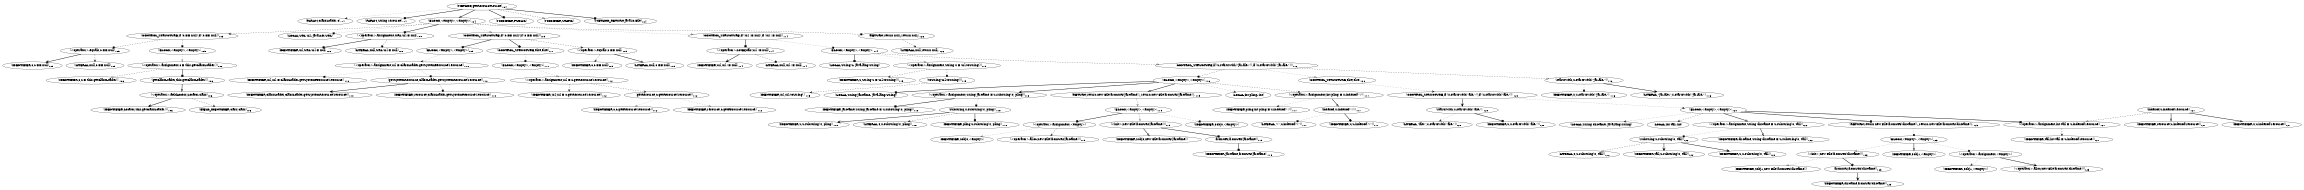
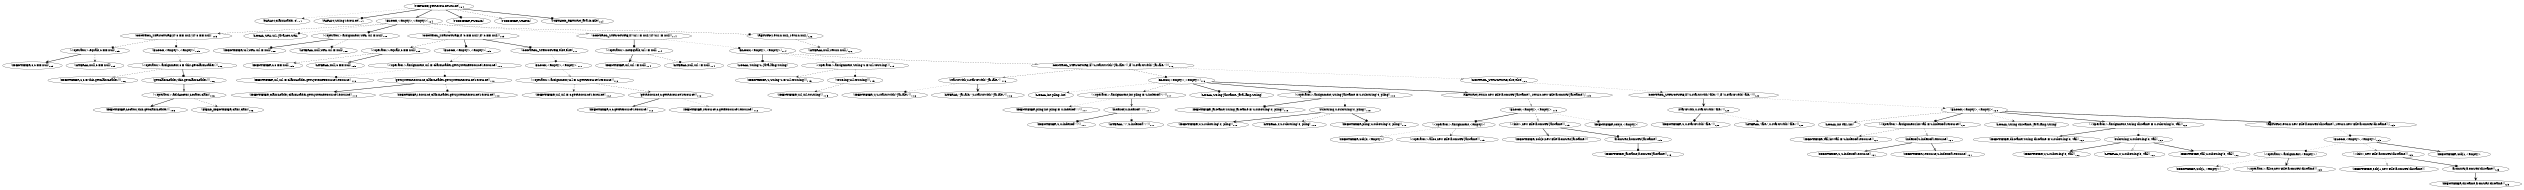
(647, 102) -> (647, 102)
(2119, 117) -> (1925, 131)
